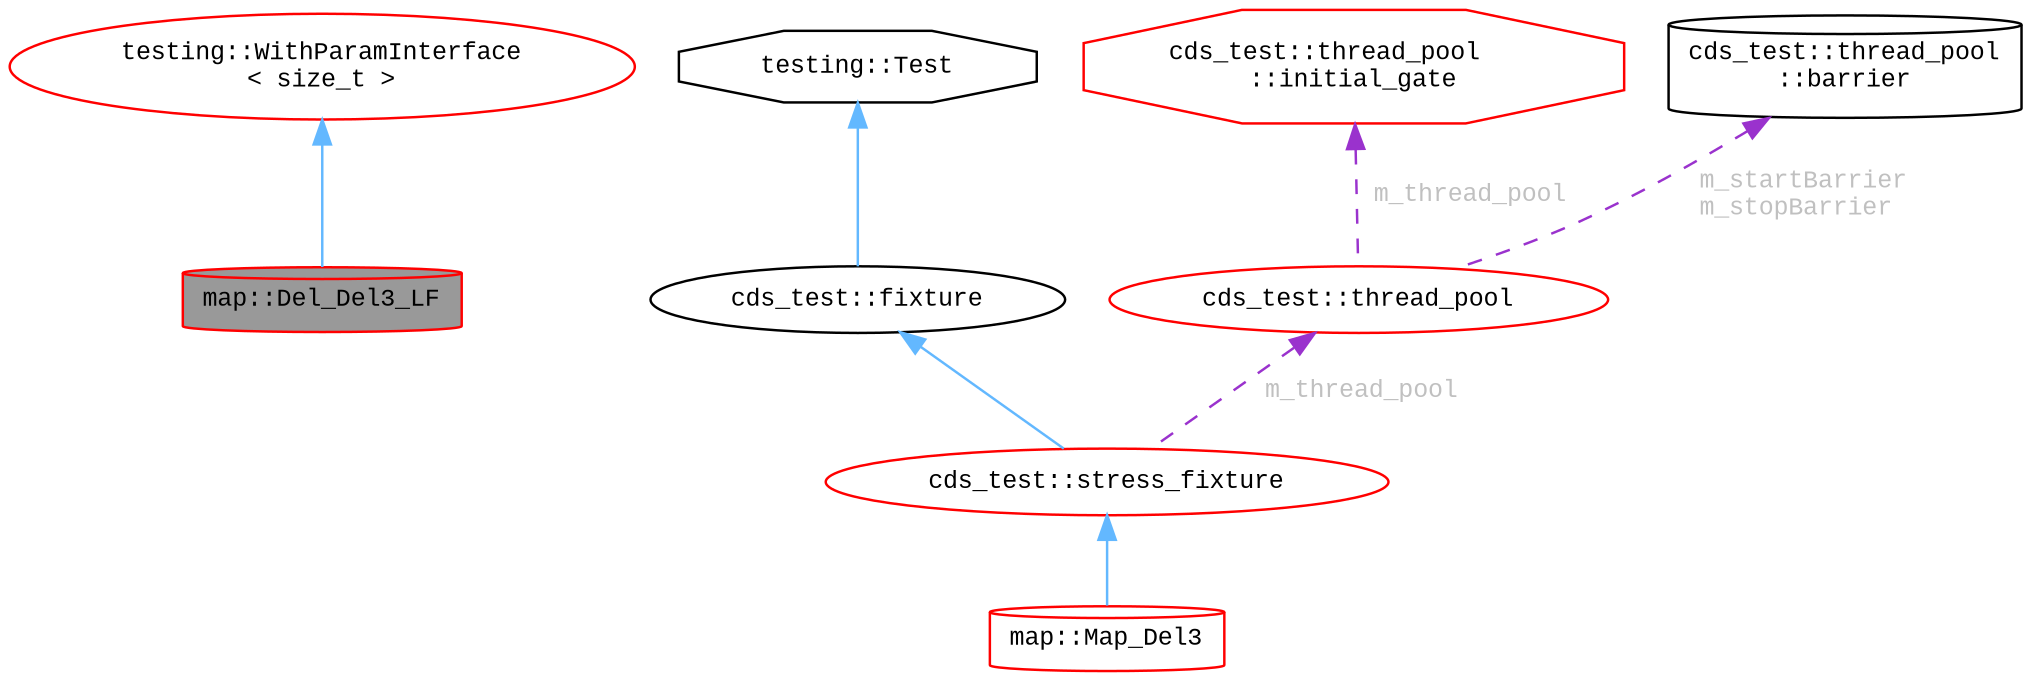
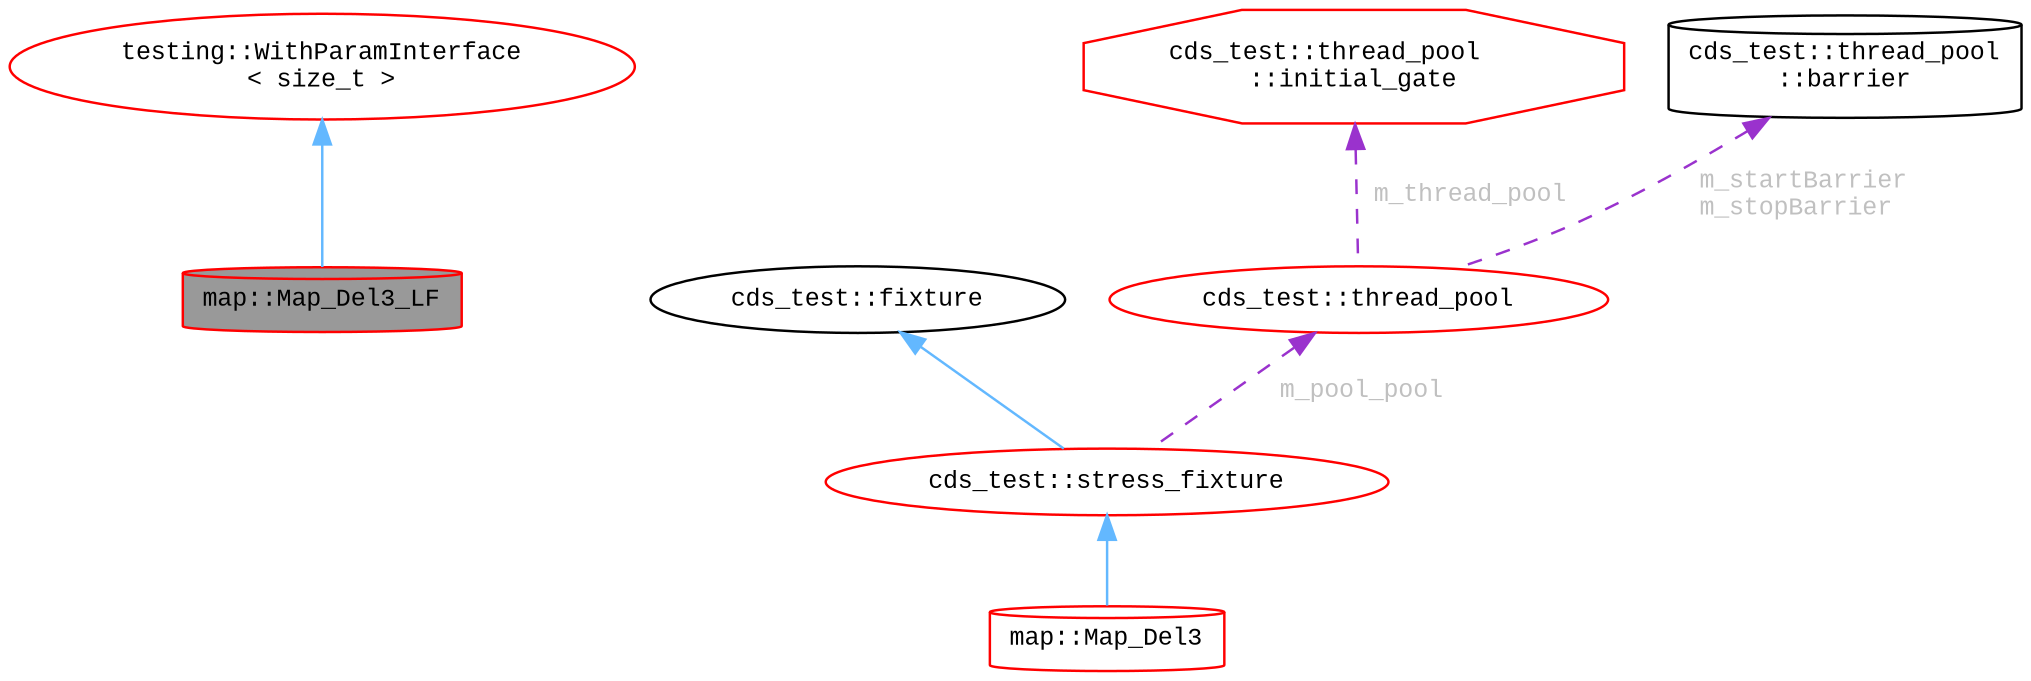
(858, 67) -> none
(322, 300) -> (322, 300)
(1355, 391) -> (1355, 391)
